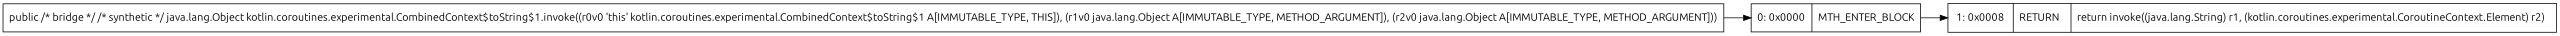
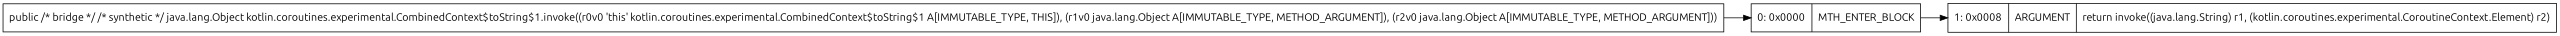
(2039, 17) -> (2043, 17)
